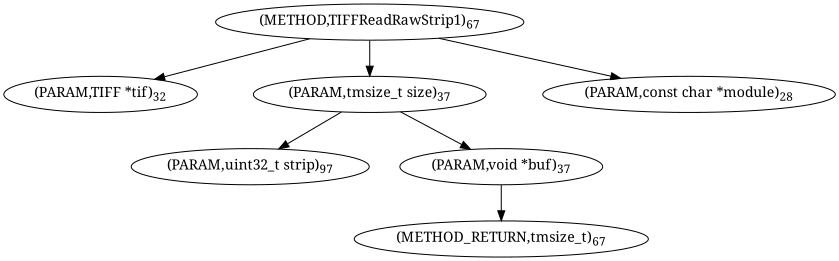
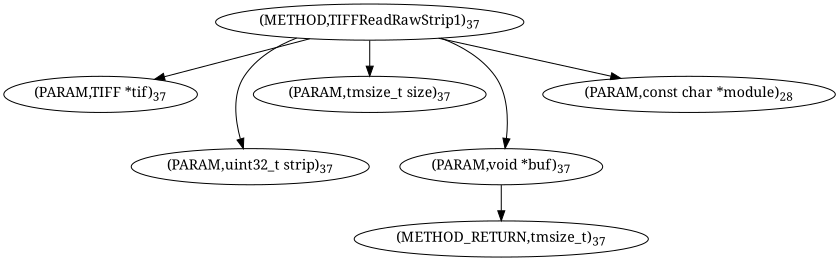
(473, 21) -> (473, 21)
(160, 93) -> (160, 93)
(314, 128) -> (245, 76)
(431, 128) -> (494, 75)
(327, 165) -> (327, 165)
(599, 237) -> (599, 237)
